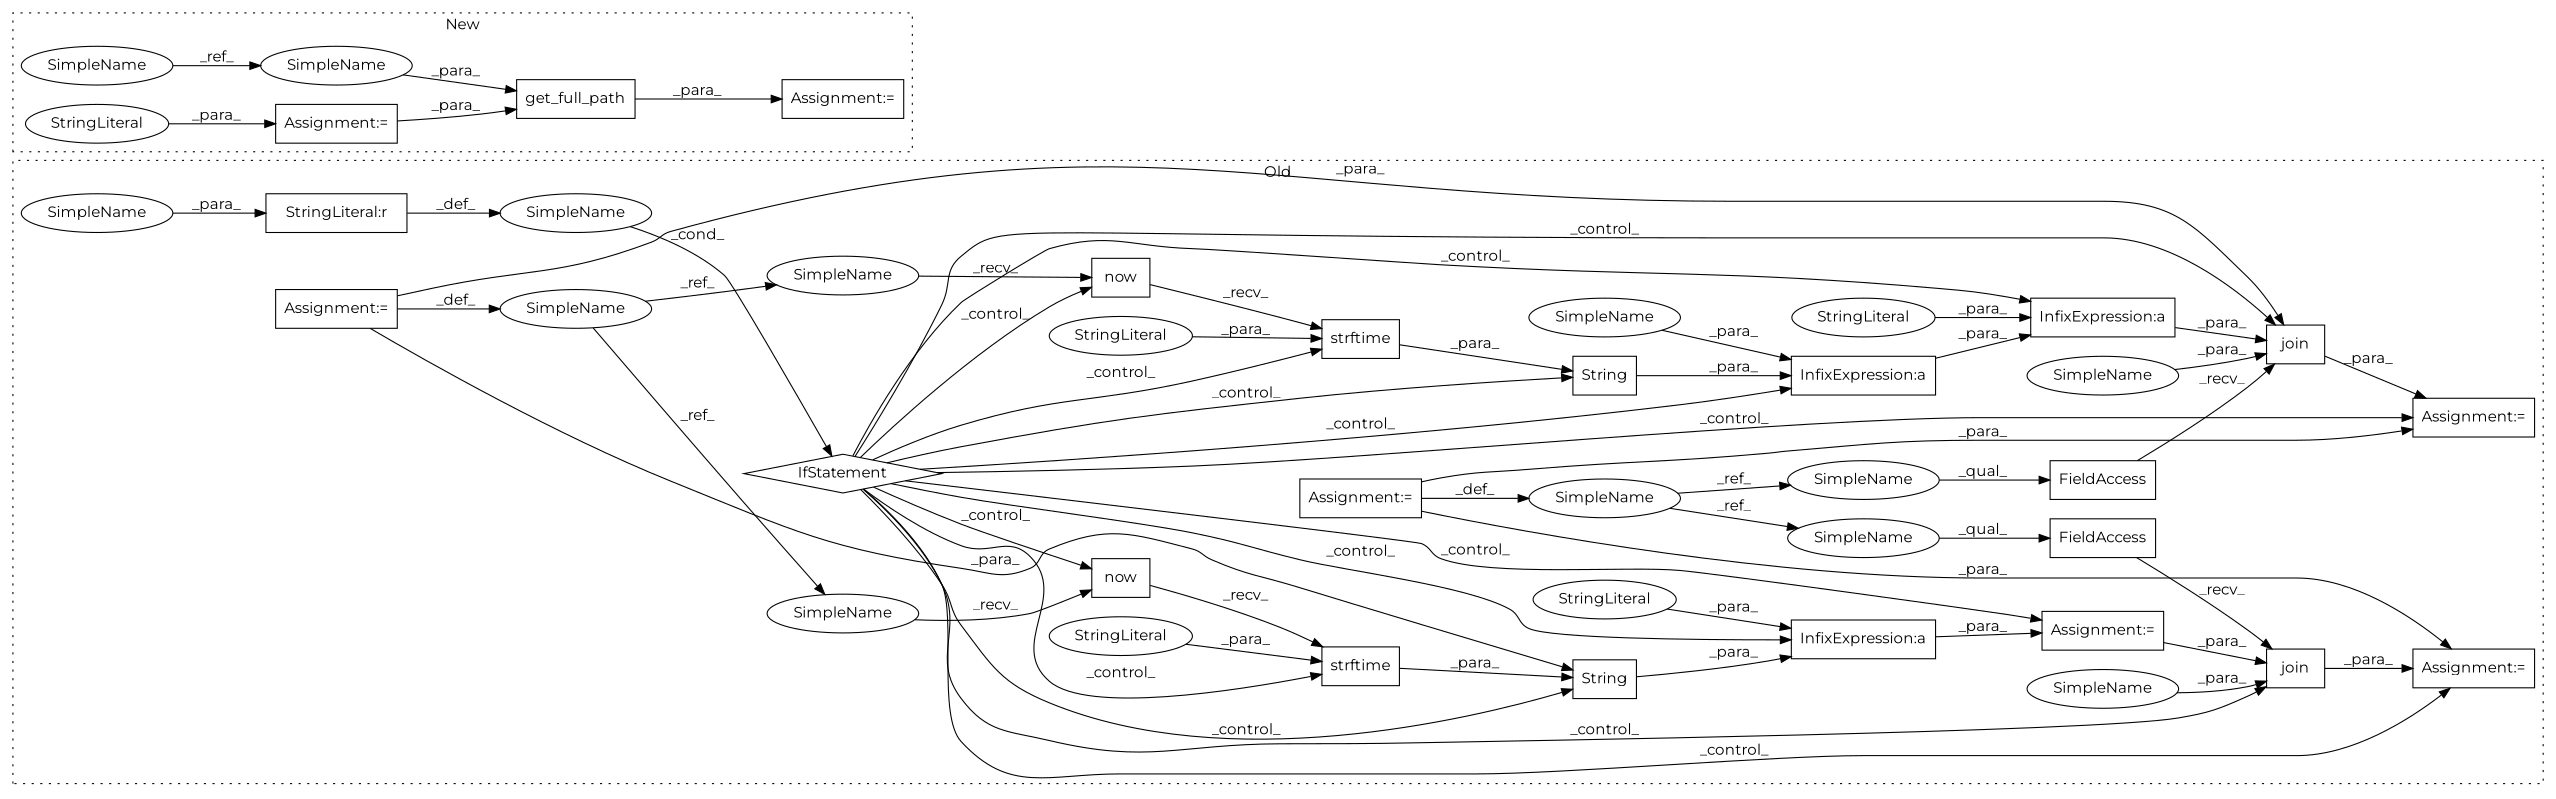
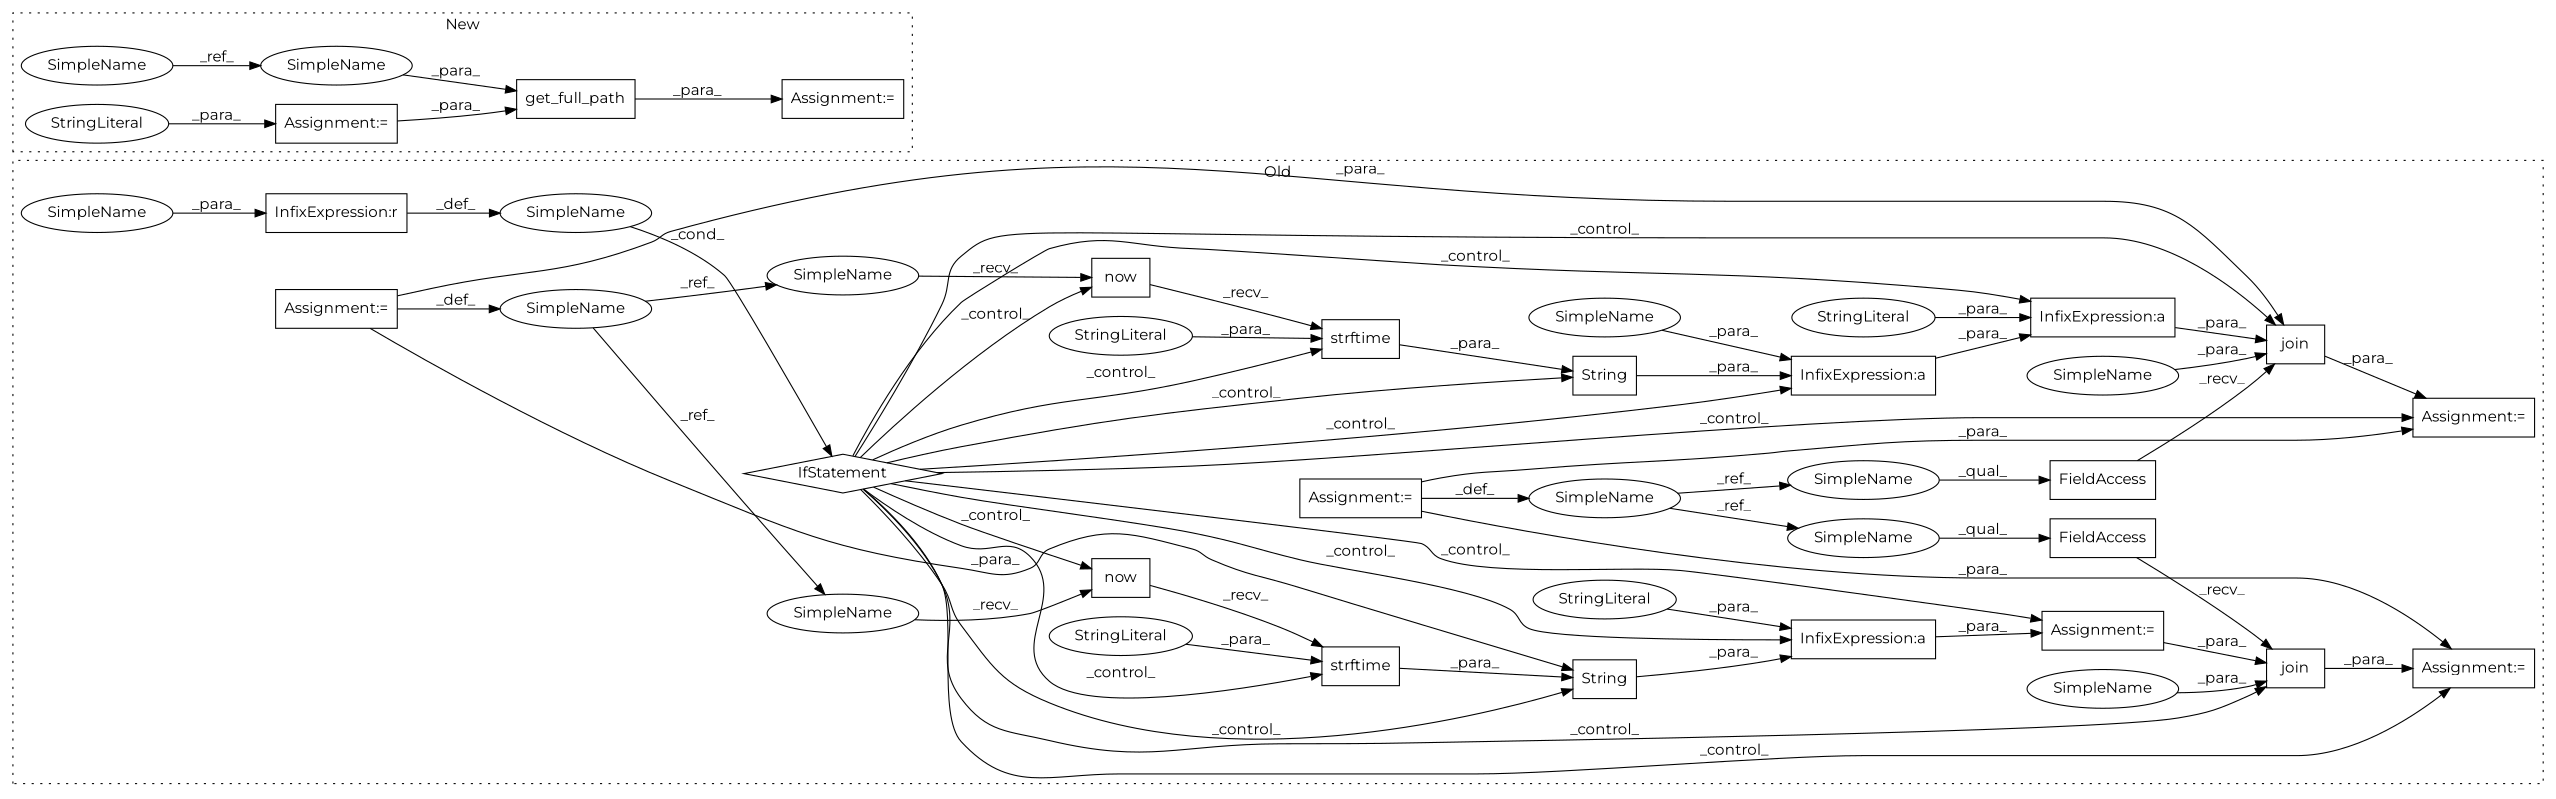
(336, 213) -> (336, 213)
